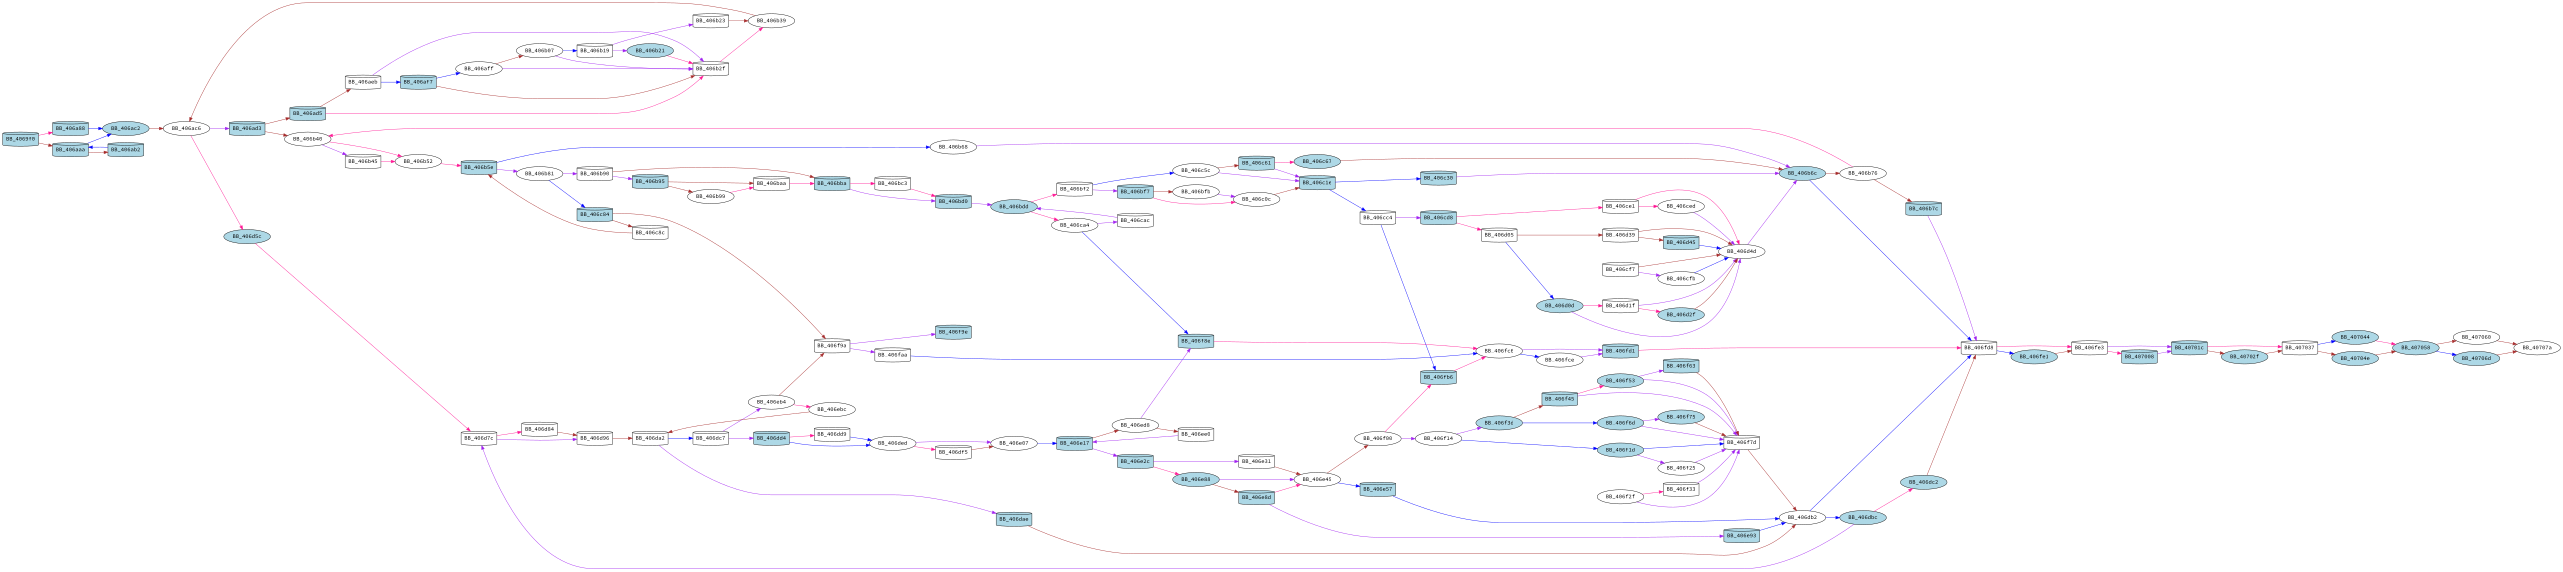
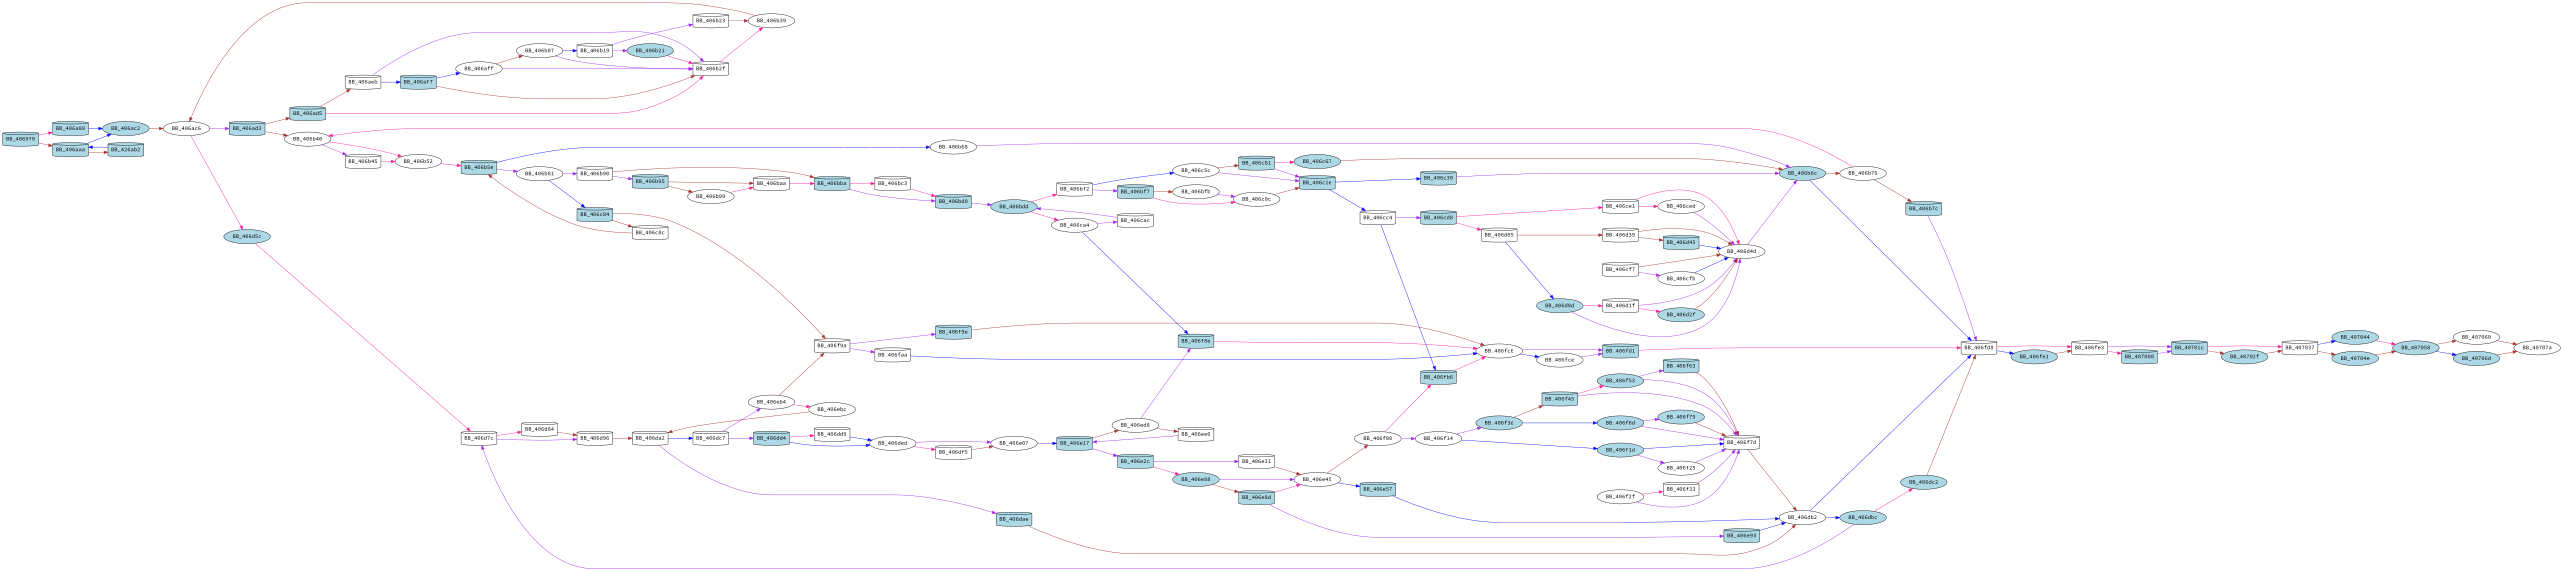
(126, 150) -> (126, 150)
none -> (1227, 323)
